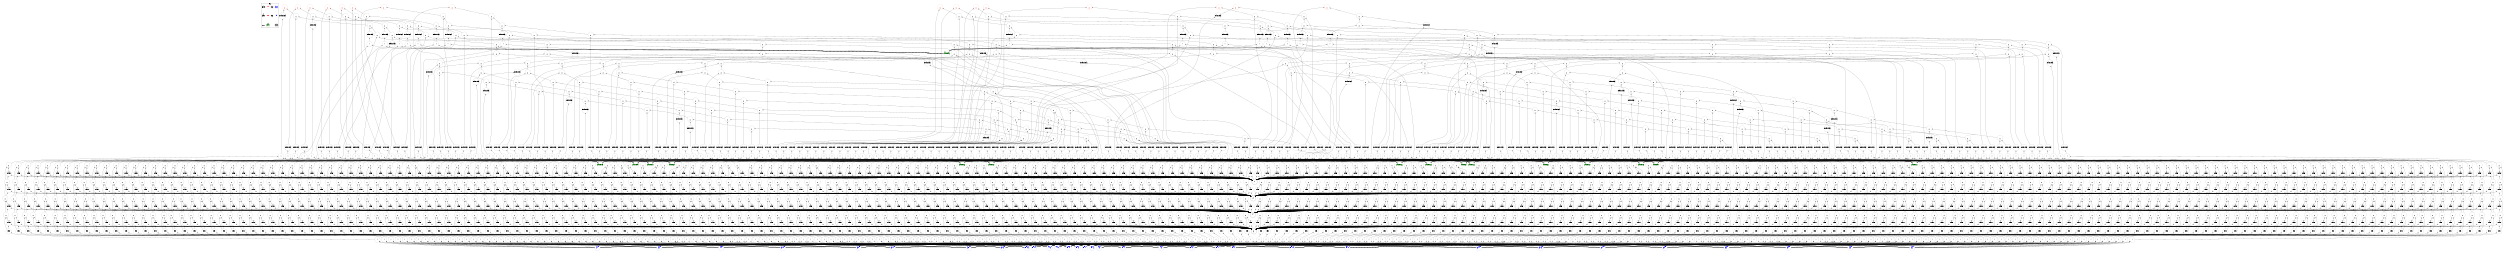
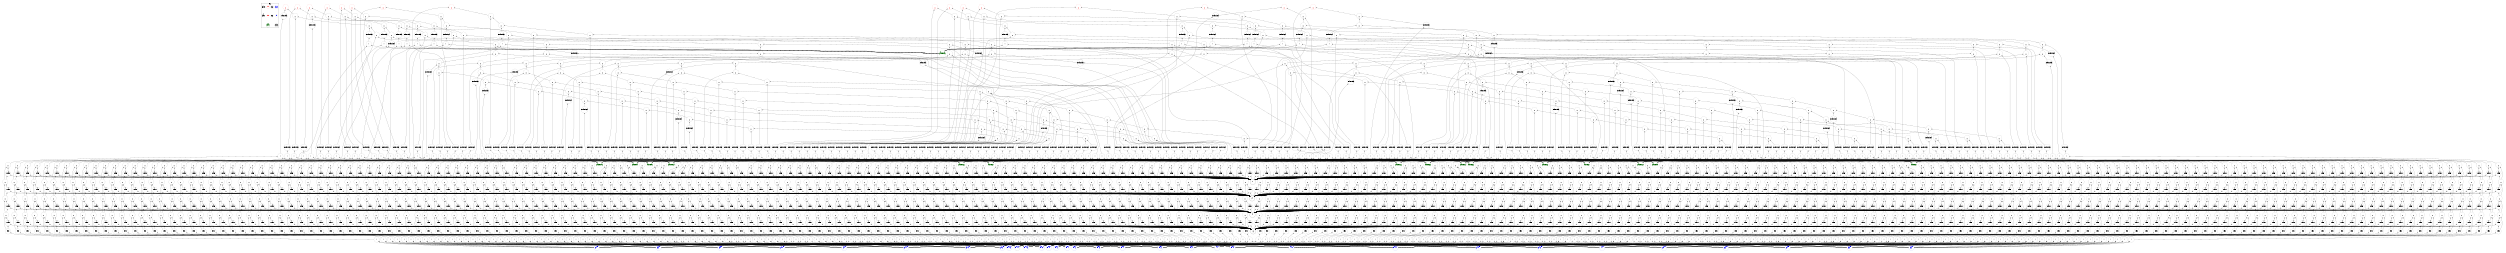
(263, 25) -> none
